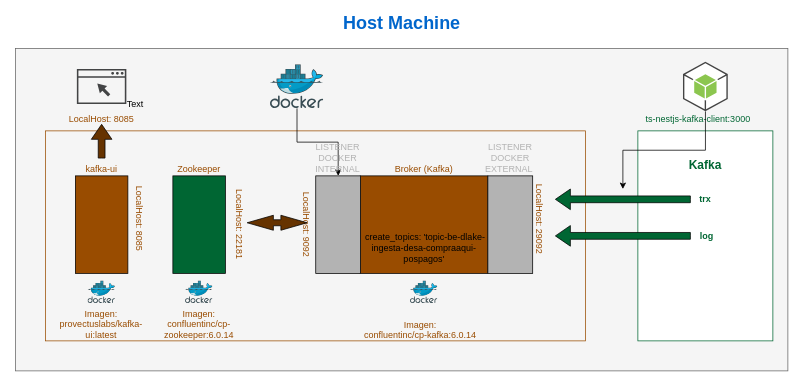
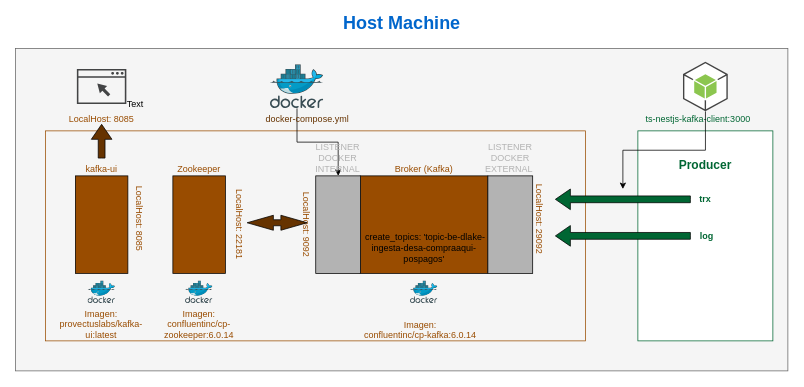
none -> (308, 120)
(705, 165) -> (705, 165)
(199, 225) -> (199, 225)
